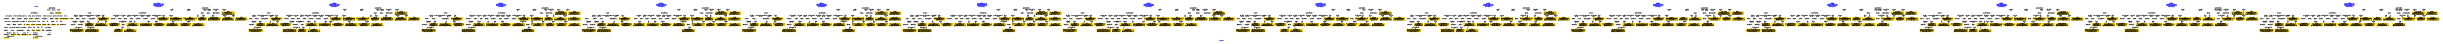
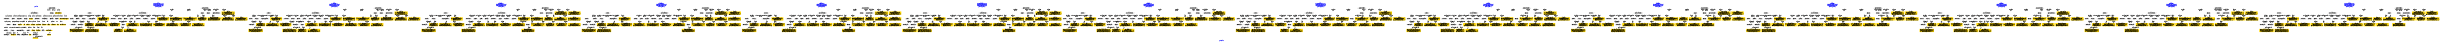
(57, 19) -> (57, 19)
(20, 25) -> (20, 25)
(63, 25) -> (63, 25)
(39, 27) -> none
(49, 30) -> (49, 30)
(18, 35) -> (18, 35)
(25, 35) -> (25, 35)
(49, 35) -> (49, 35)
(7, 38) -> none
